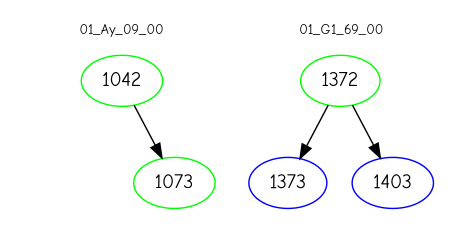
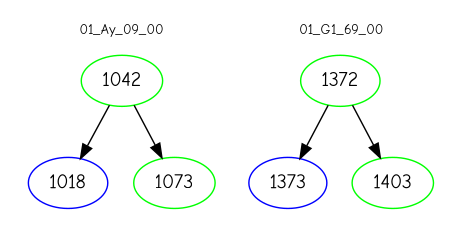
none -> (68, 183)
(393, 183) -> (393, 183)
